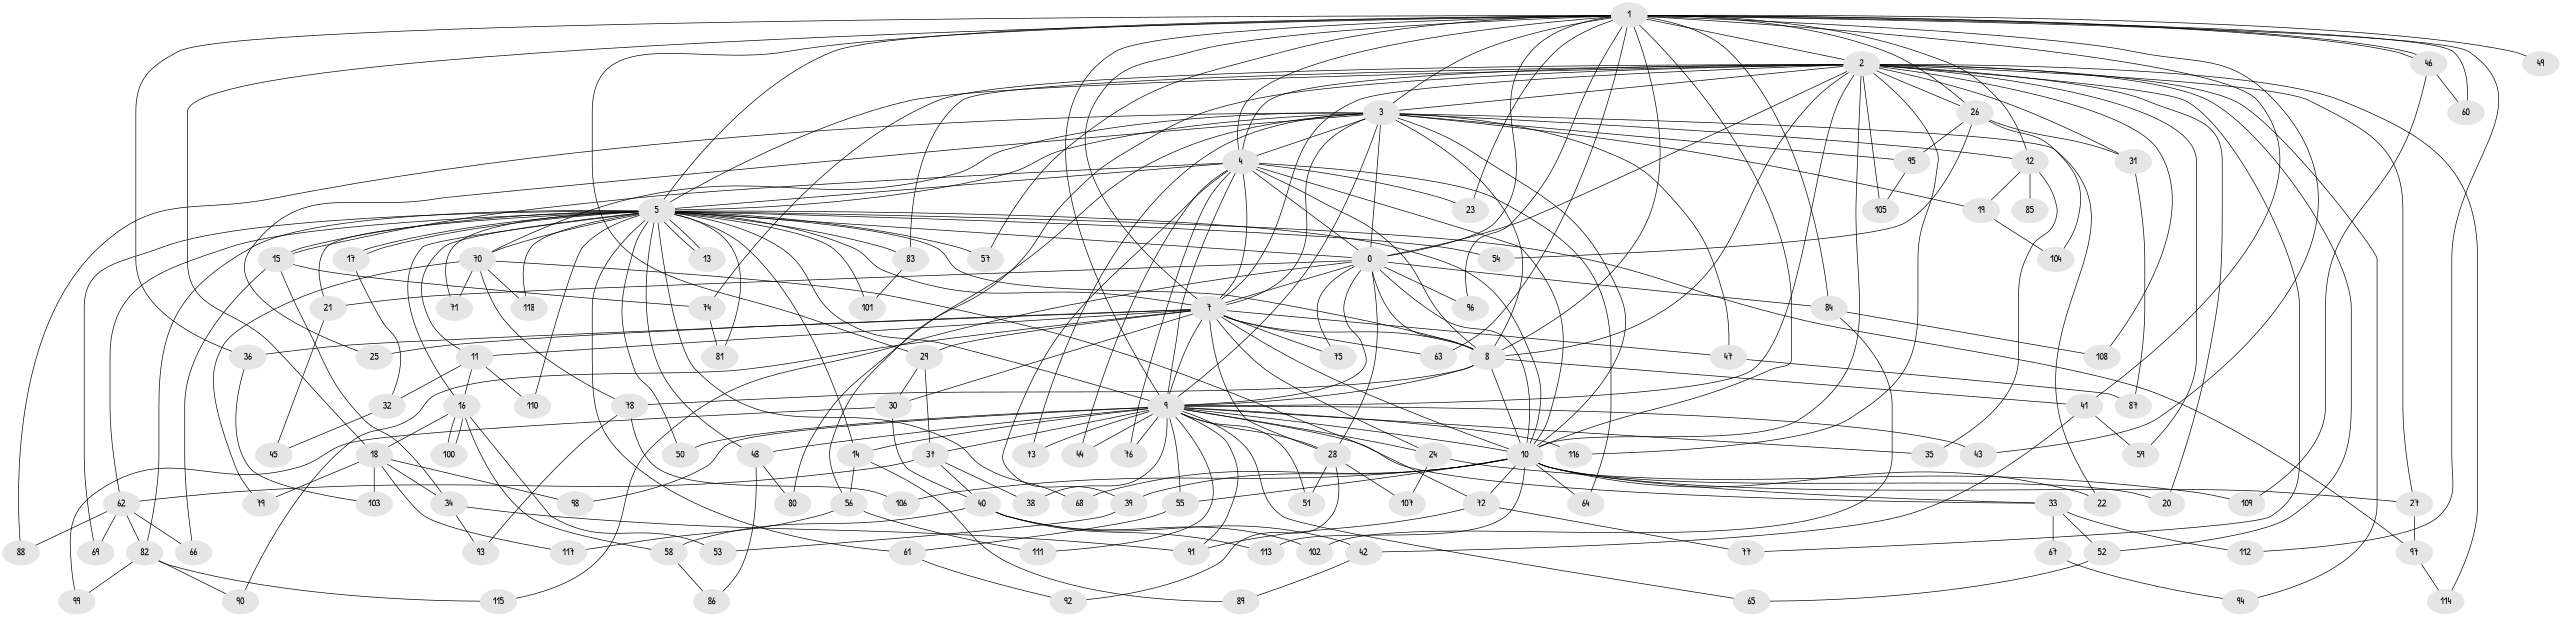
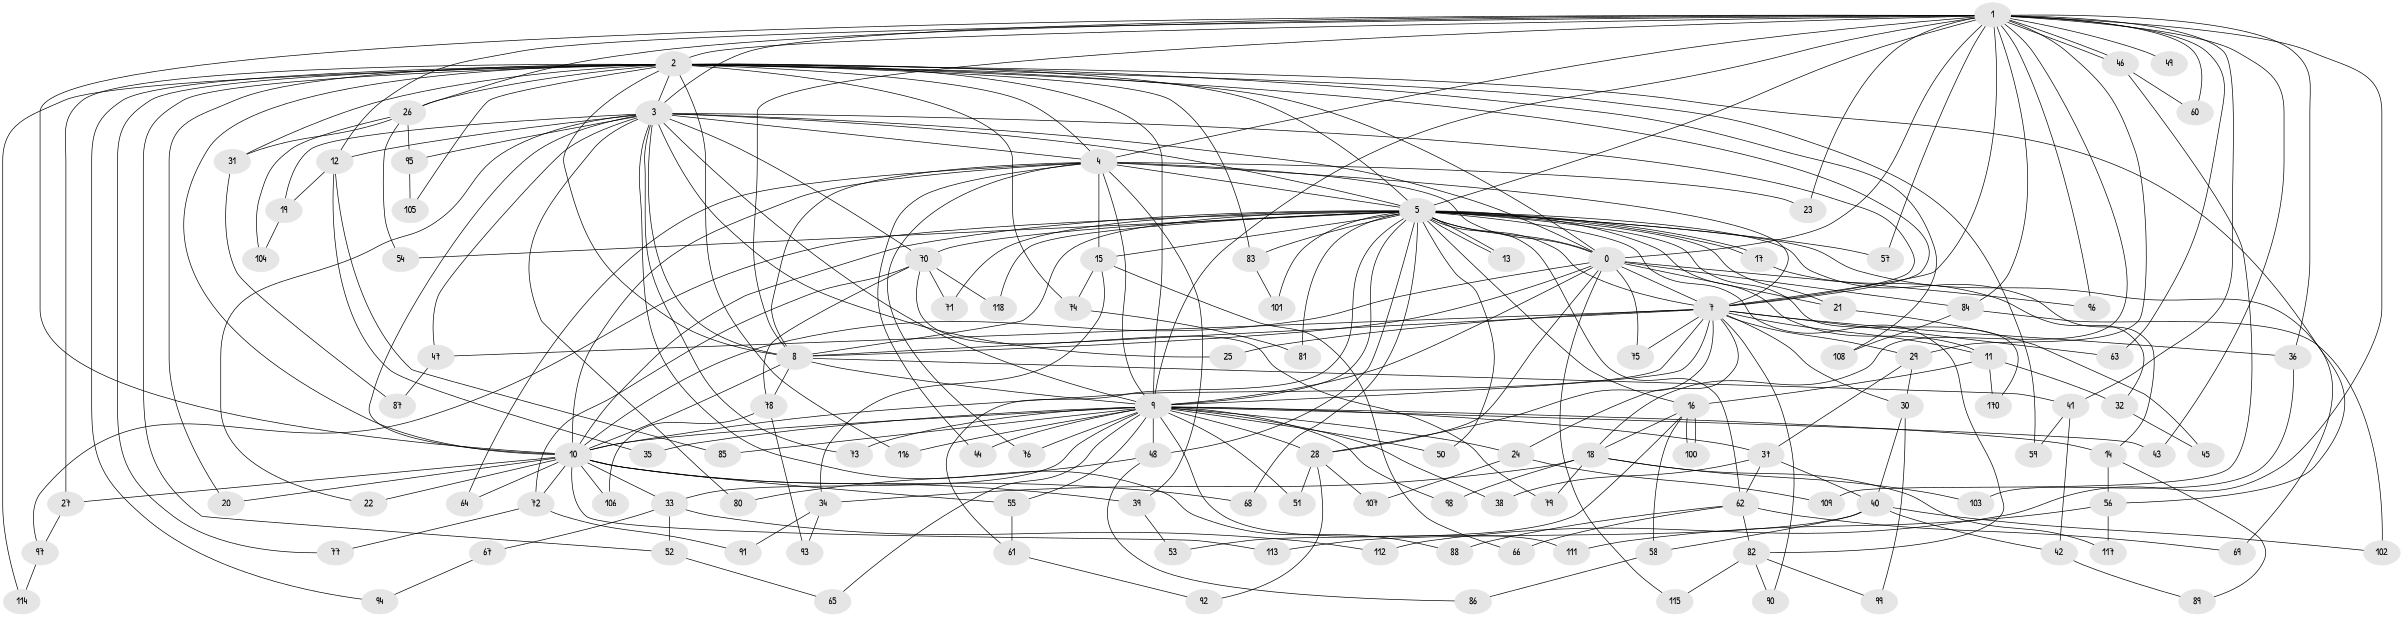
(532, 406) -> (1993, 406)
(1237, 466) -> (977, 426)
